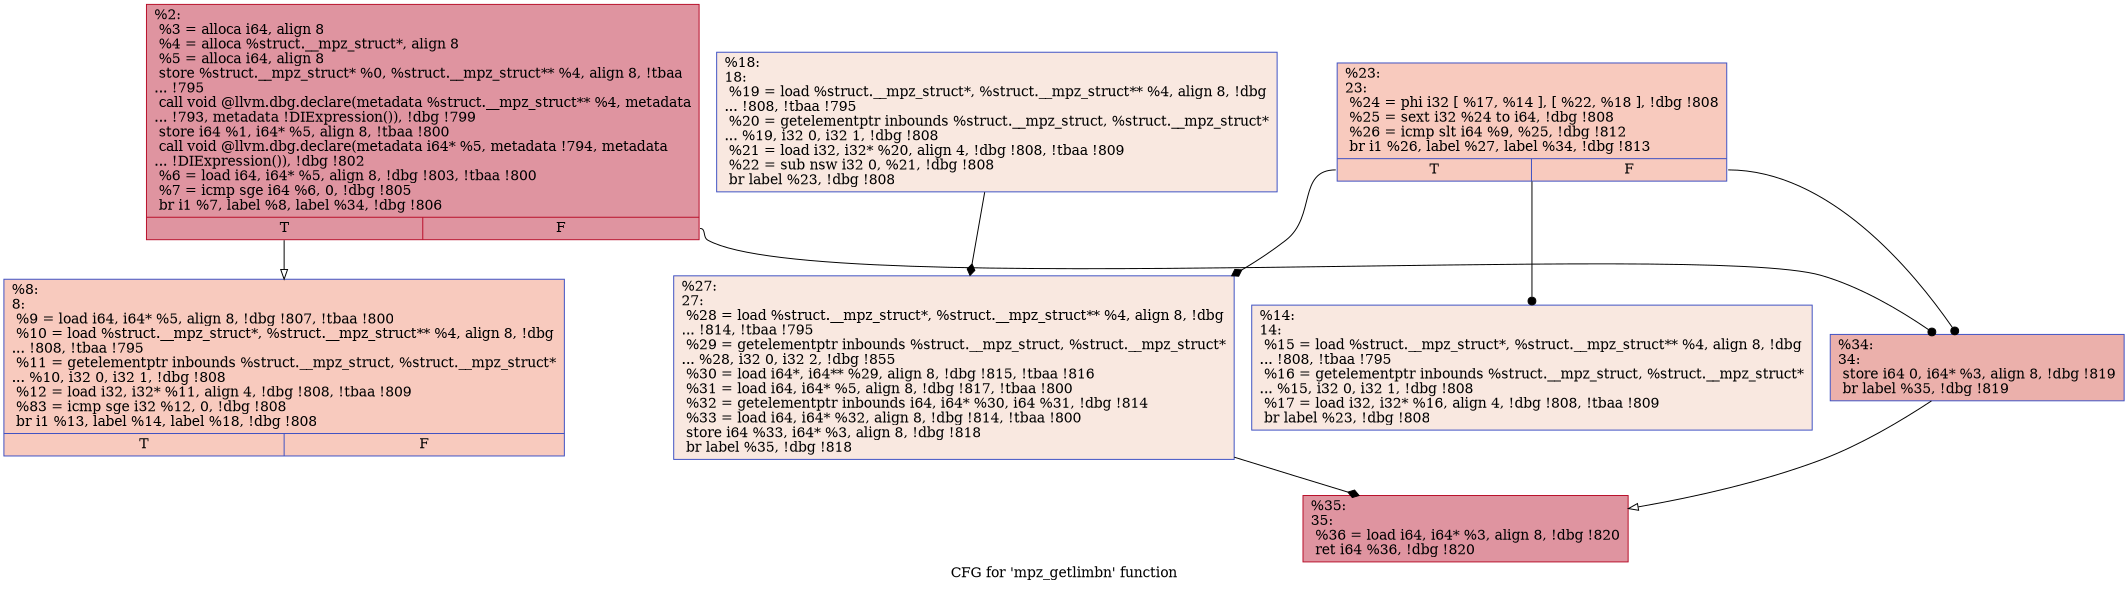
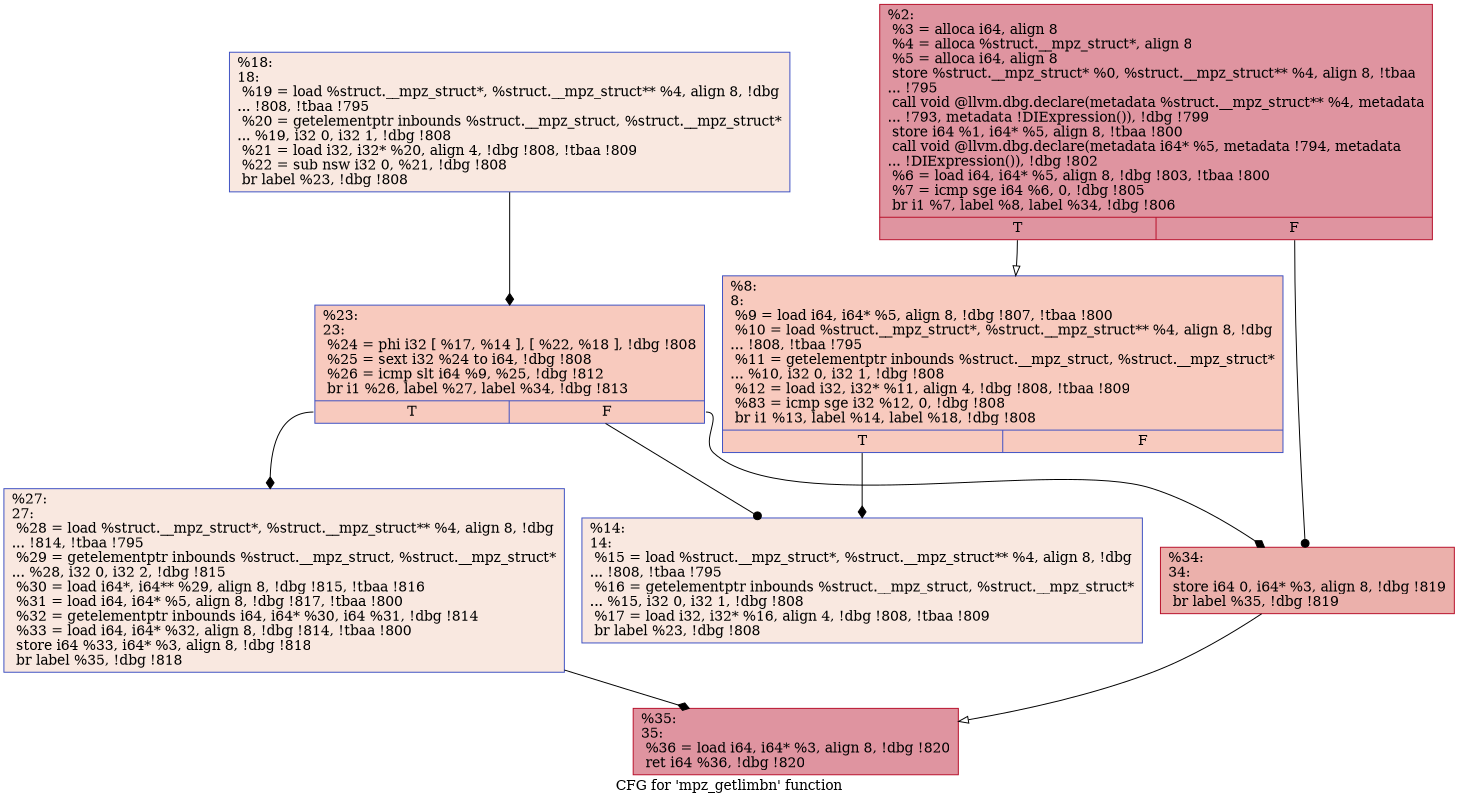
(1857, 223) -> (964, 482)
(978, 228) -> (510, 243)
(789, 360) -> (119, 573)
(1977, 368) -> (1307, 580)
none -> (862, 478)
